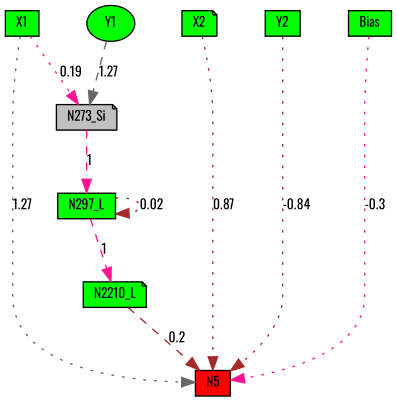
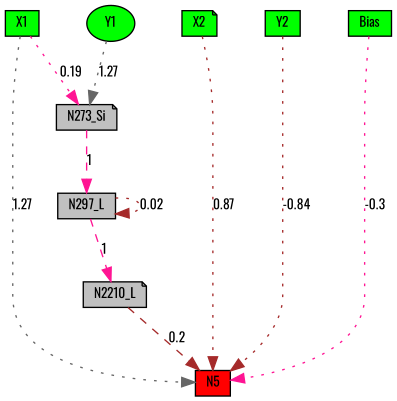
(100, 67) -> (100, 67)
(87, 206) -> (87, 206)
(115, 295) -> (115, 295)
